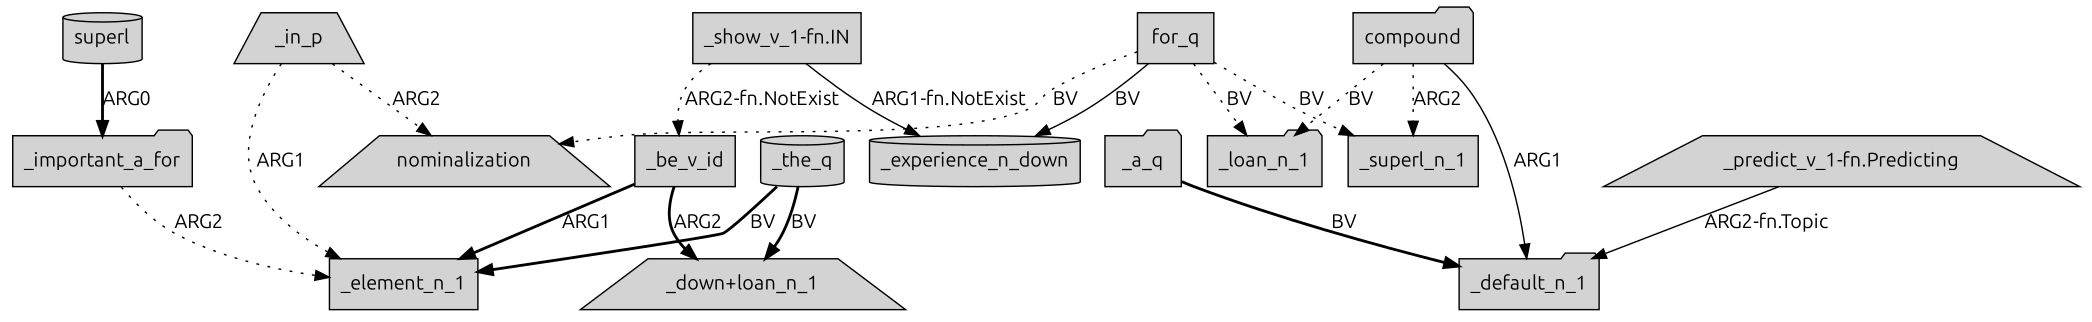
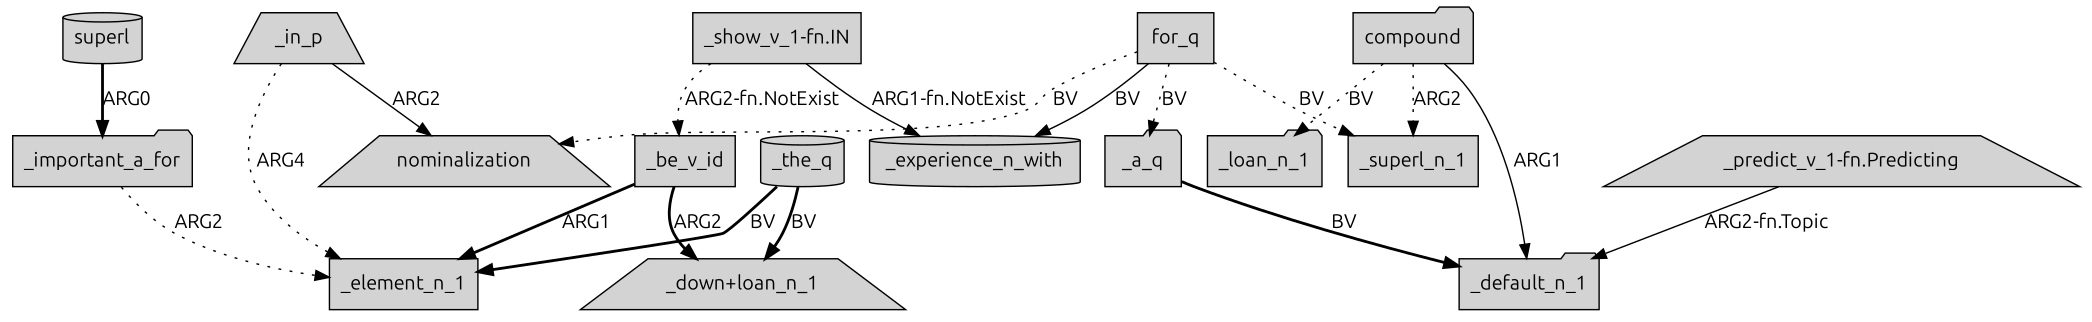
(1216, 94) -> (1161, 93)
(376, 95) -> (376, 95)
(281, 161) -> (281, 161)
(975, 161) -> (975, 161)
